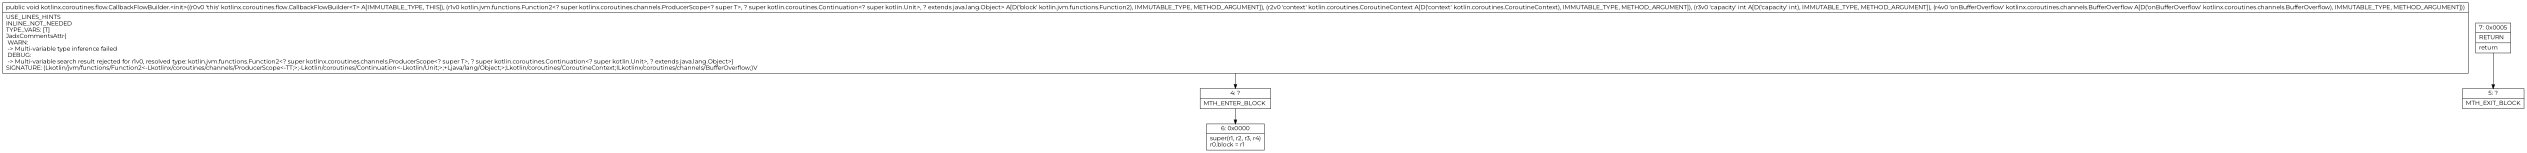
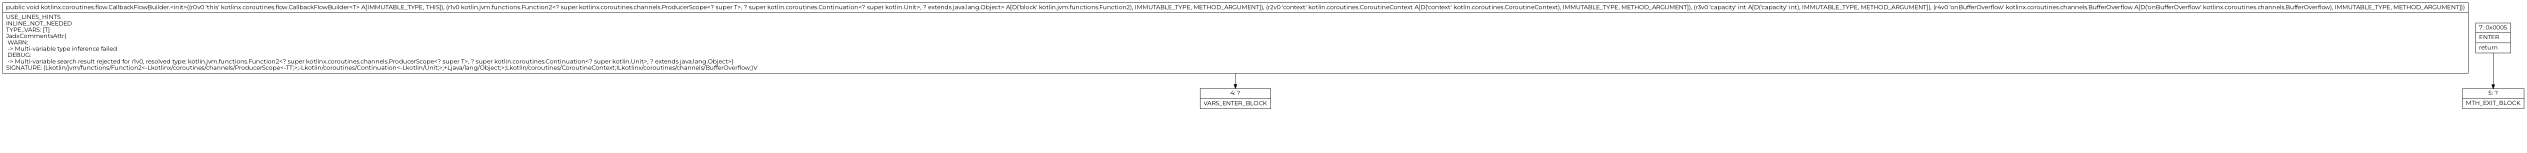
(2492, 38) -> (2489, 38)
(1235, 103) -> (1235, 103)
(1235, 137) -> none
